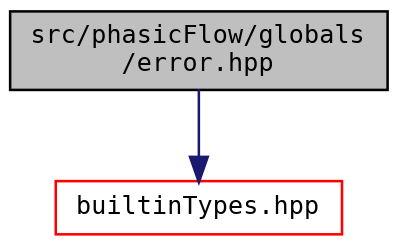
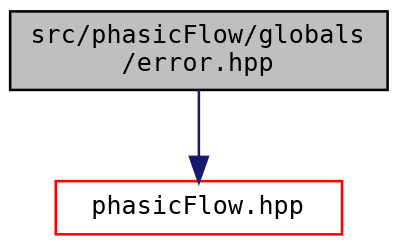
(199, 208) -> (199, 208)
